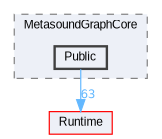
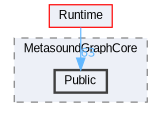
(81, 86) -> (81, 46)
